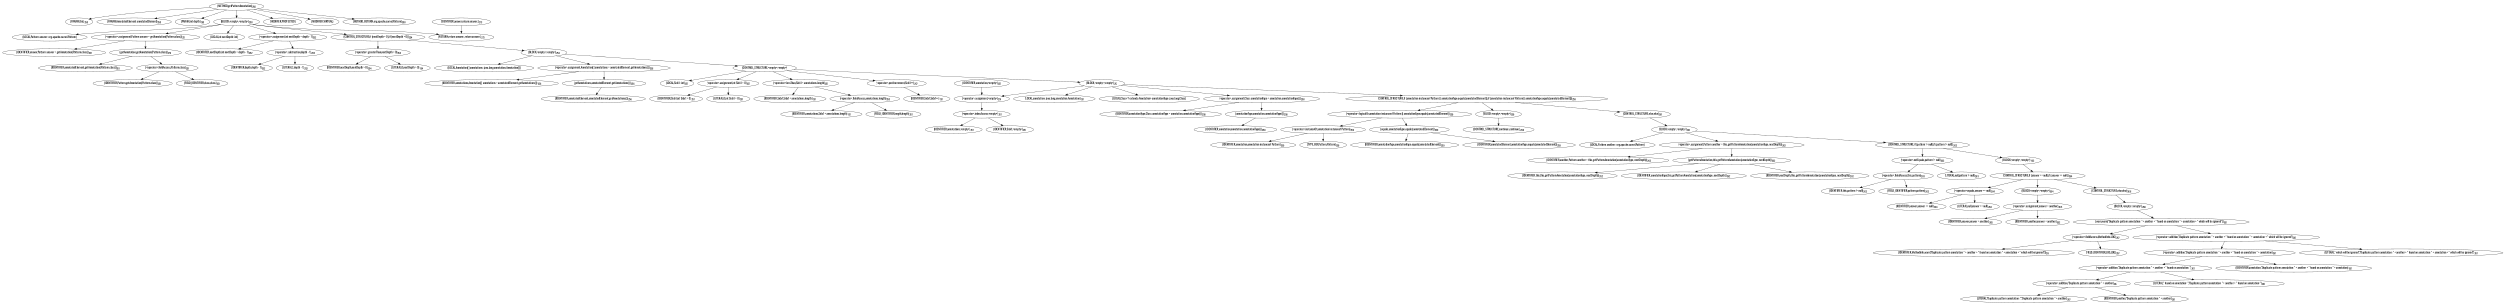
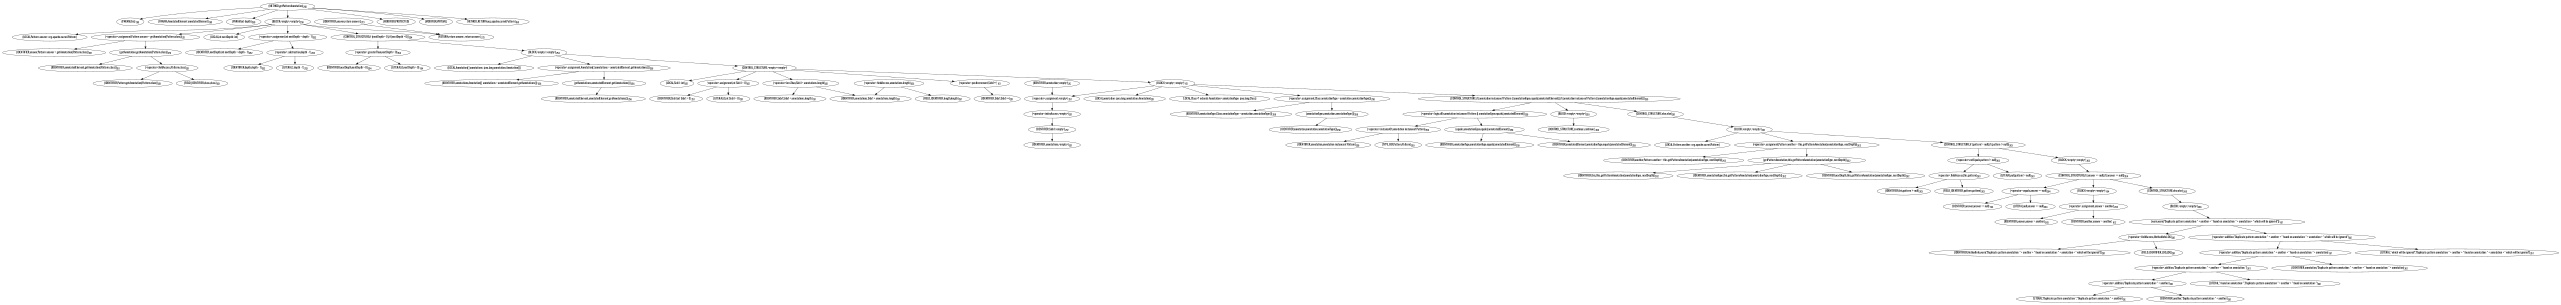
(832, 91) -> (835, 91)
(969, 121) -> (1052, 136)
